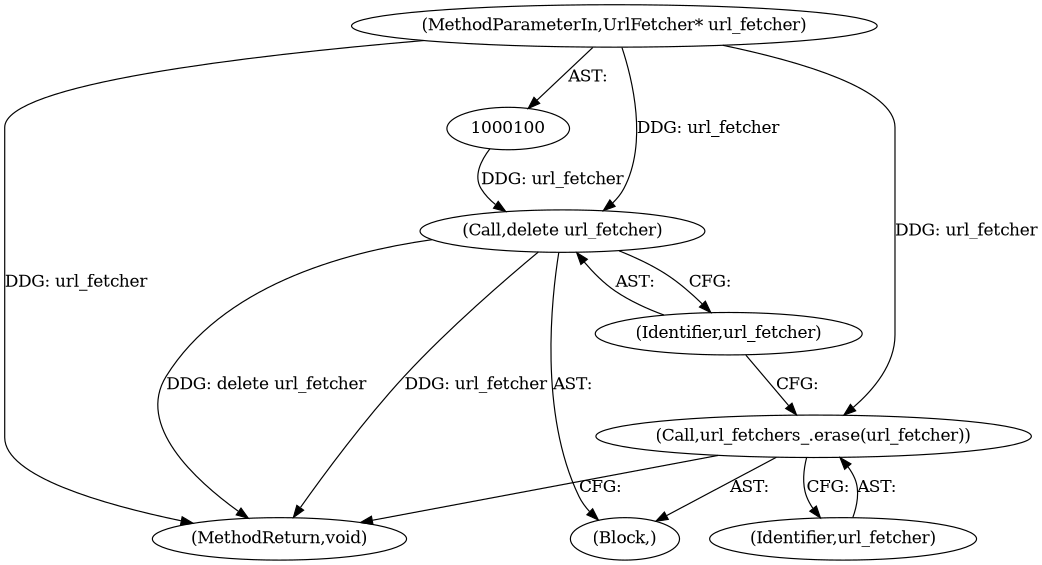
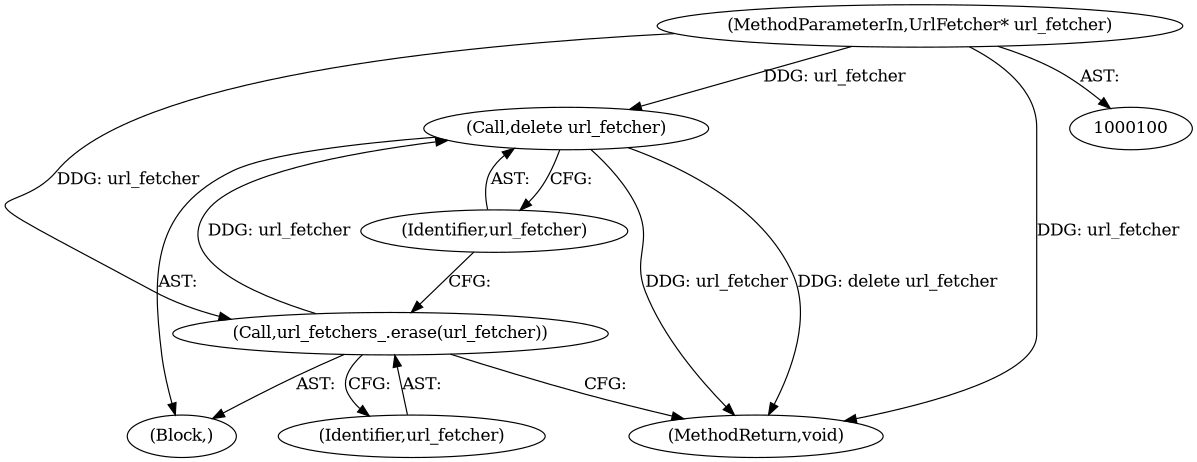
(478, 178) -> (234, 191)
